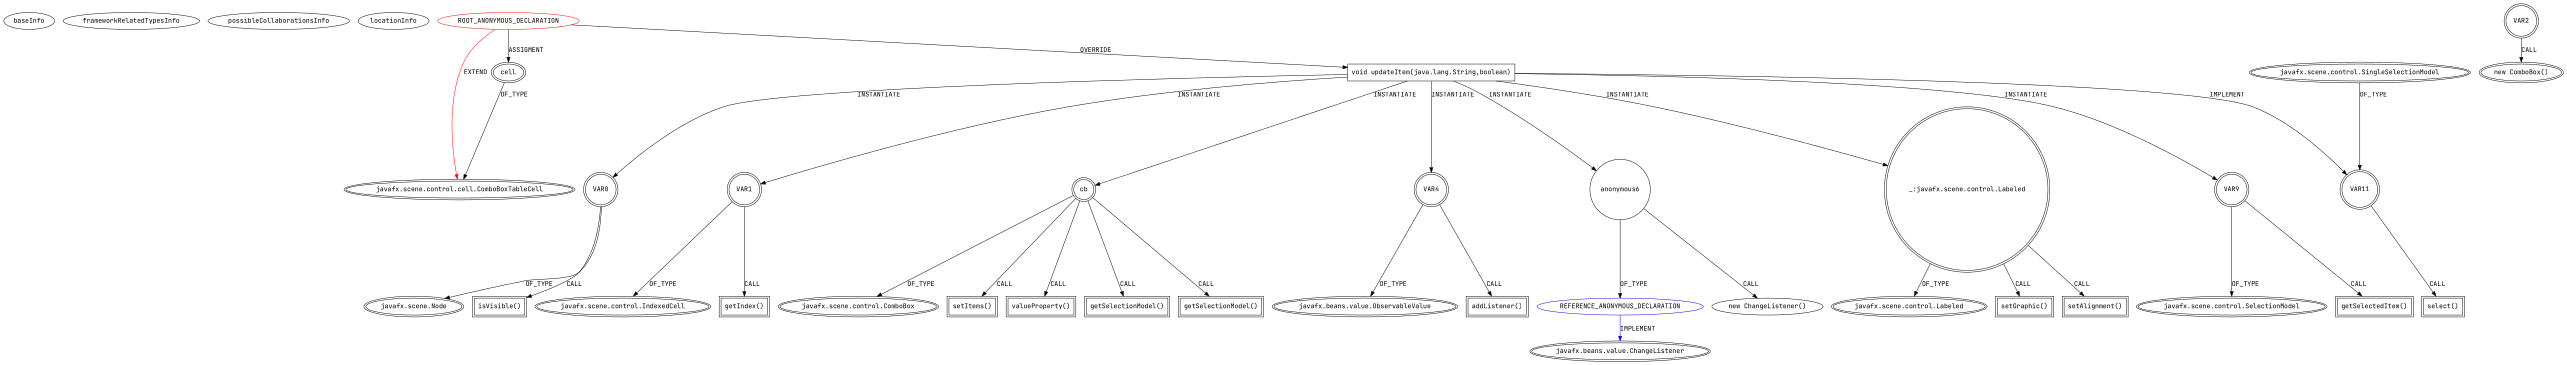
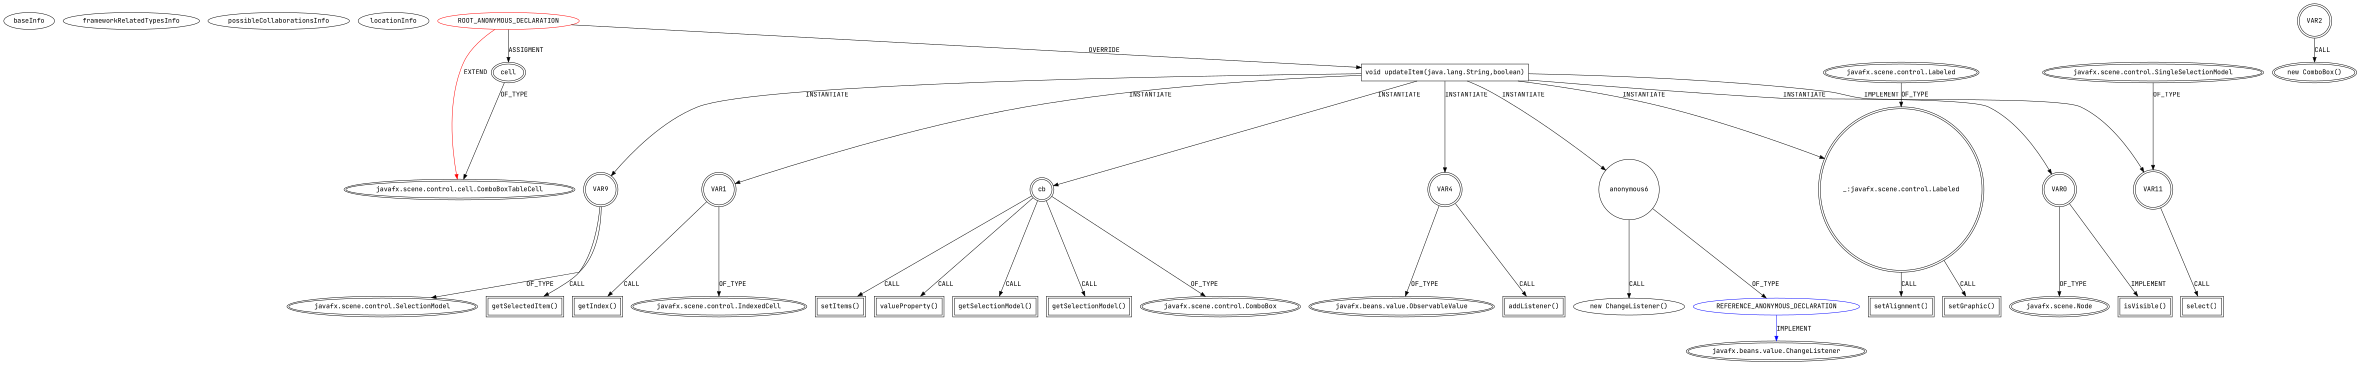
(1923, 278) -> (1901, 92)
(574, 284) -> (2149, 284)
